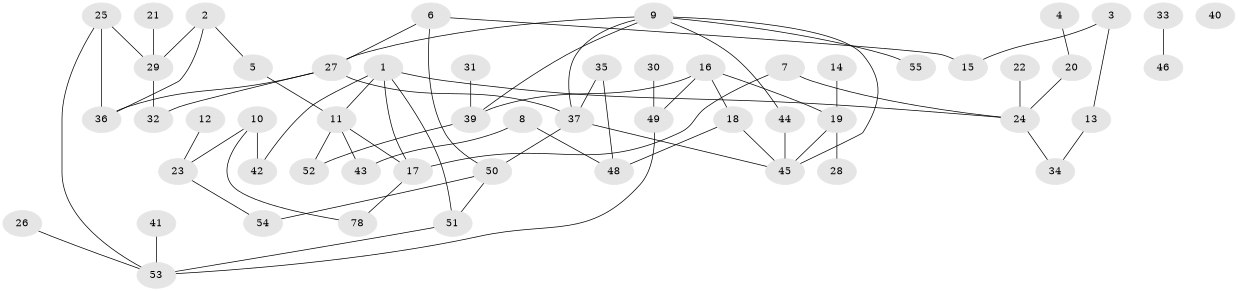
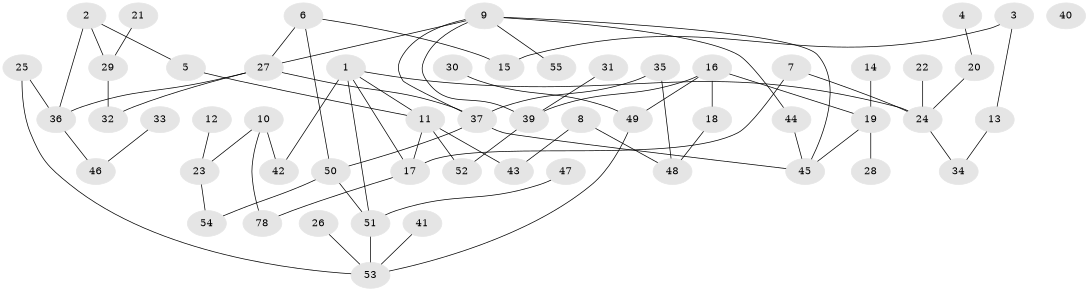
(128, 42) -> none
none -> (76, 146)
(759, 146) -> none
none -> (566, 172)
